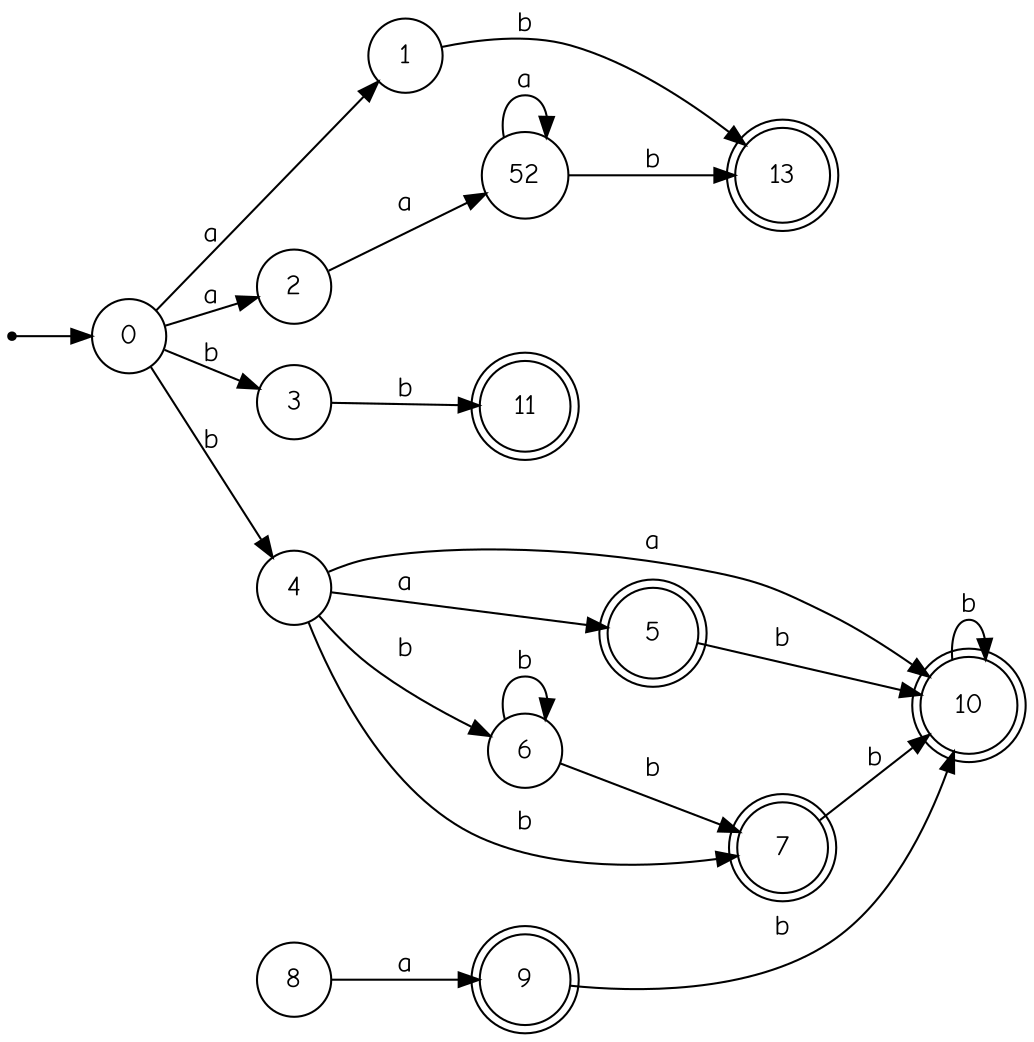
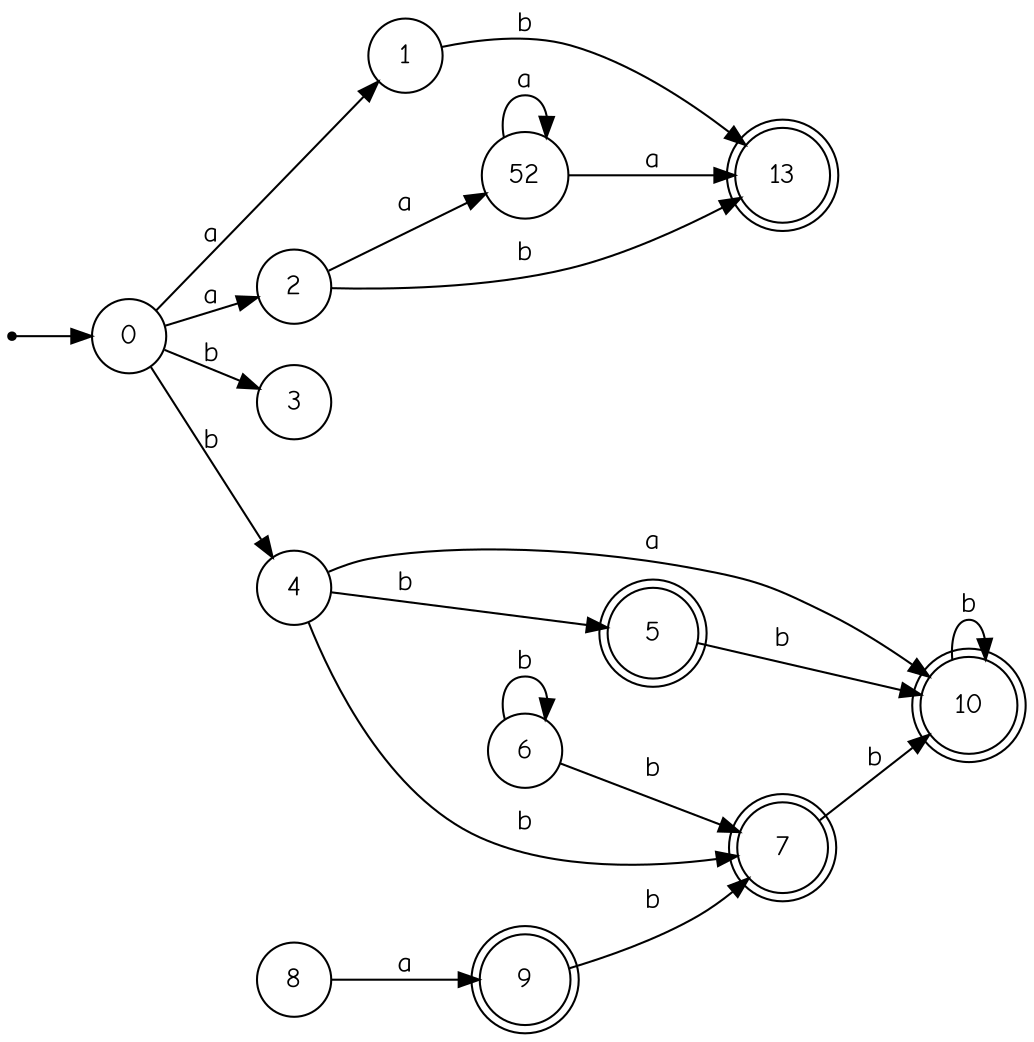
(653, 160) -> (653, 160)
none -> (533, 276)
(525, 406) -> none
(405, 583) -> (405, 583)
(389, 679) -> none
(805, 956) -> (655, 937)
